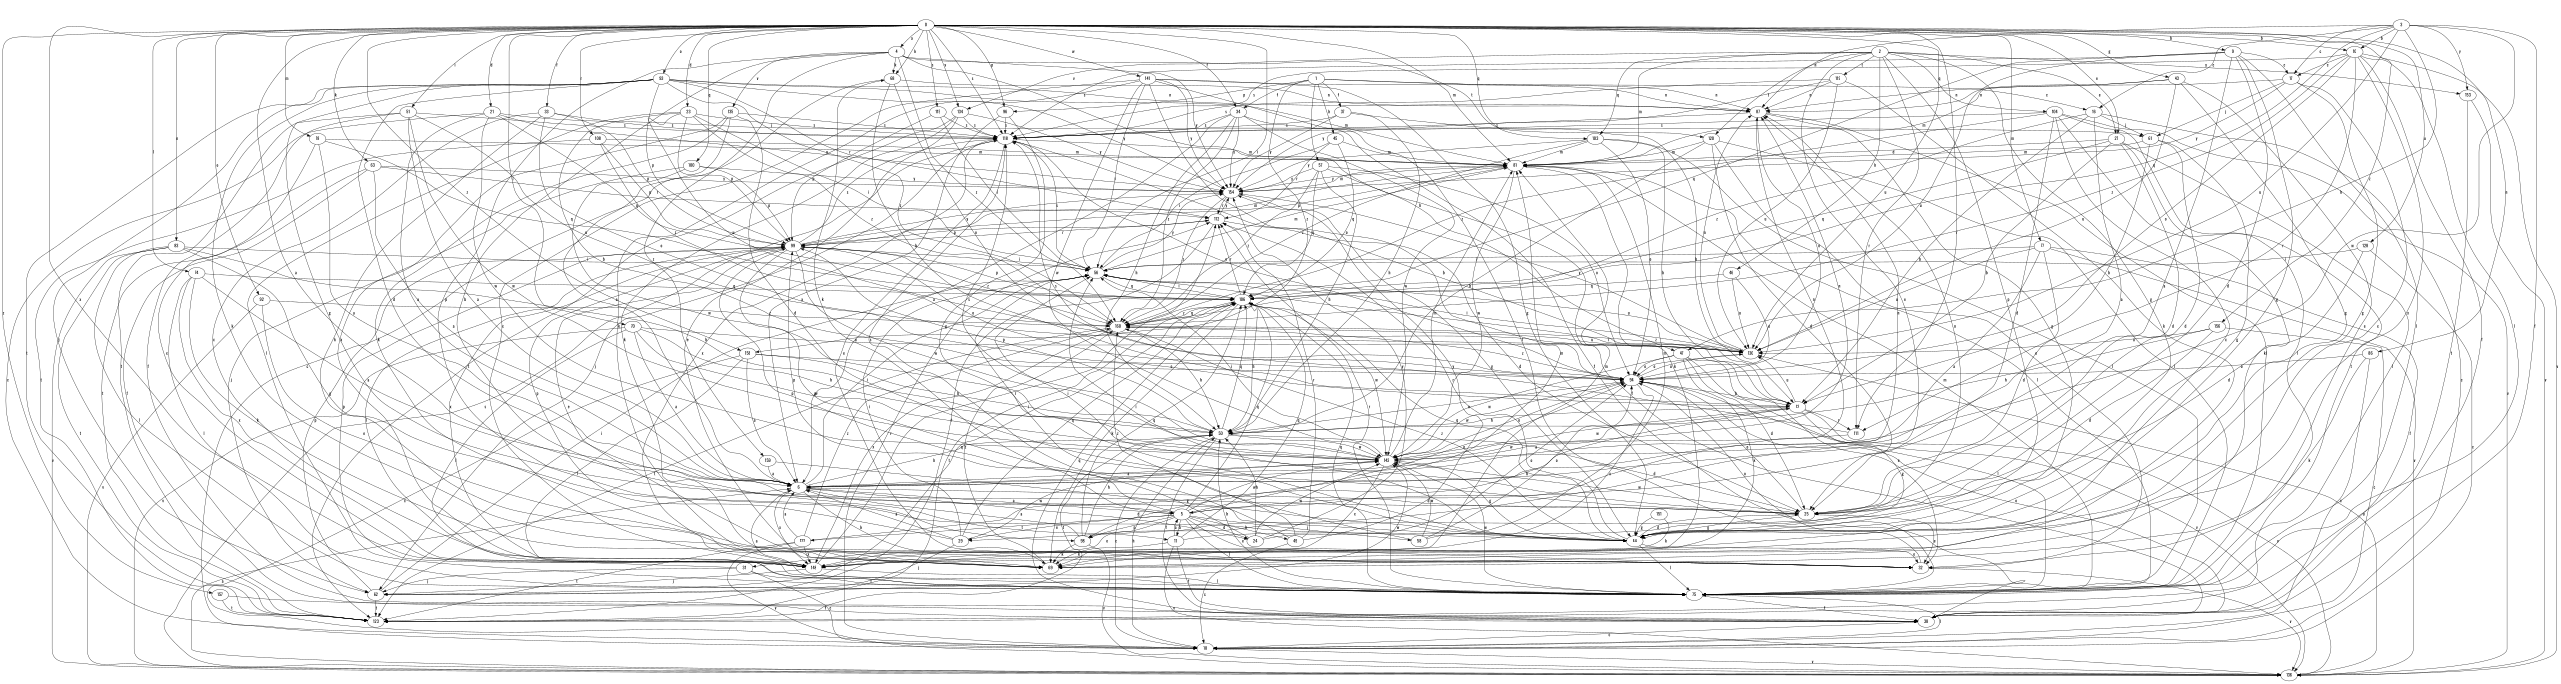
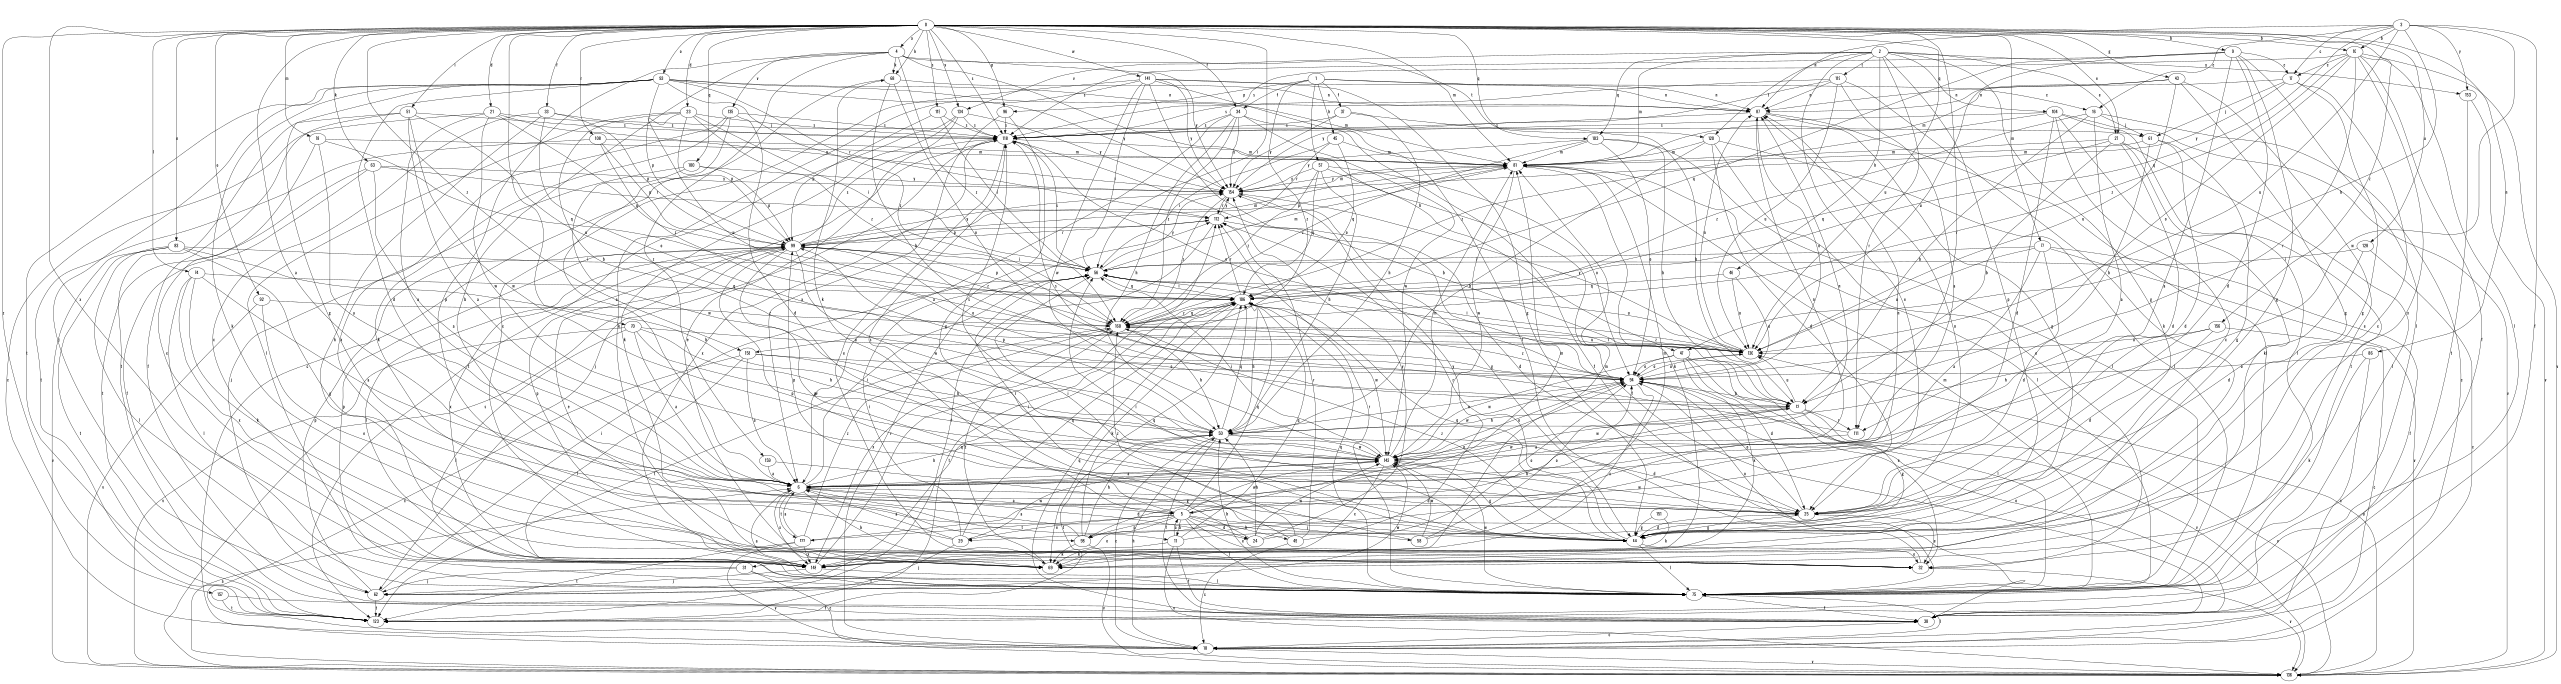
(1893, 152) -> (1893, 152)
none -> (1587, 456)
none -> (779, 514)
